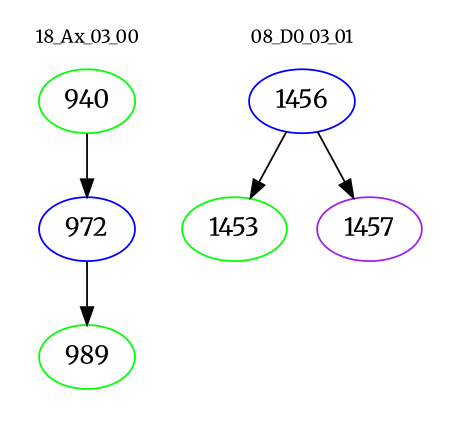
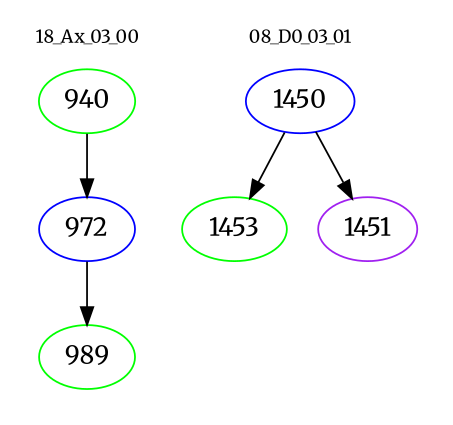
(302, 101) -> (300, 101)
(369, 229) -> (368, 229)
